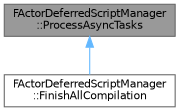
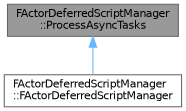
(90, 91) -> (93, 91)
